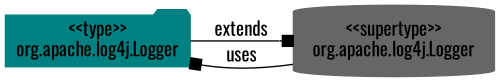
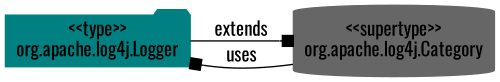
(394, 41) -> (394, 41)
